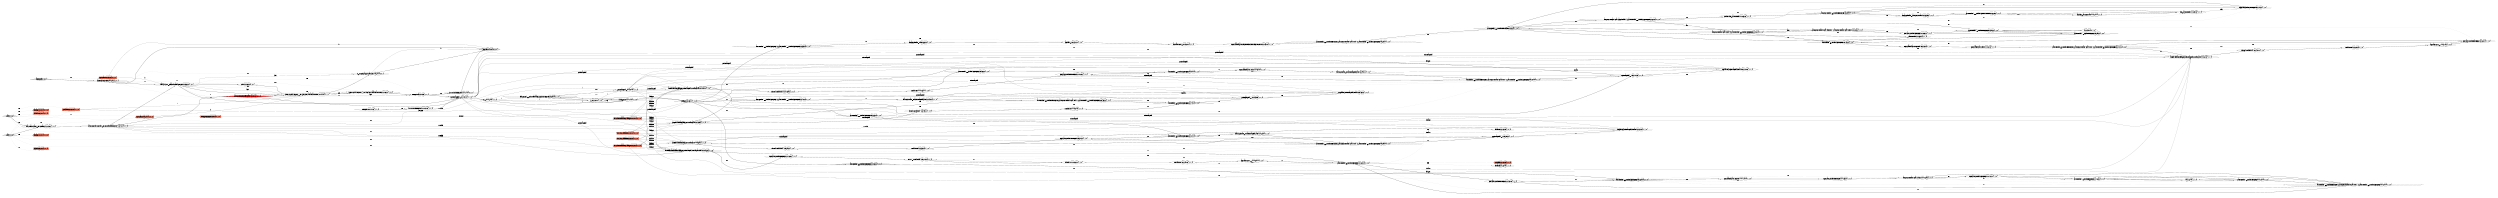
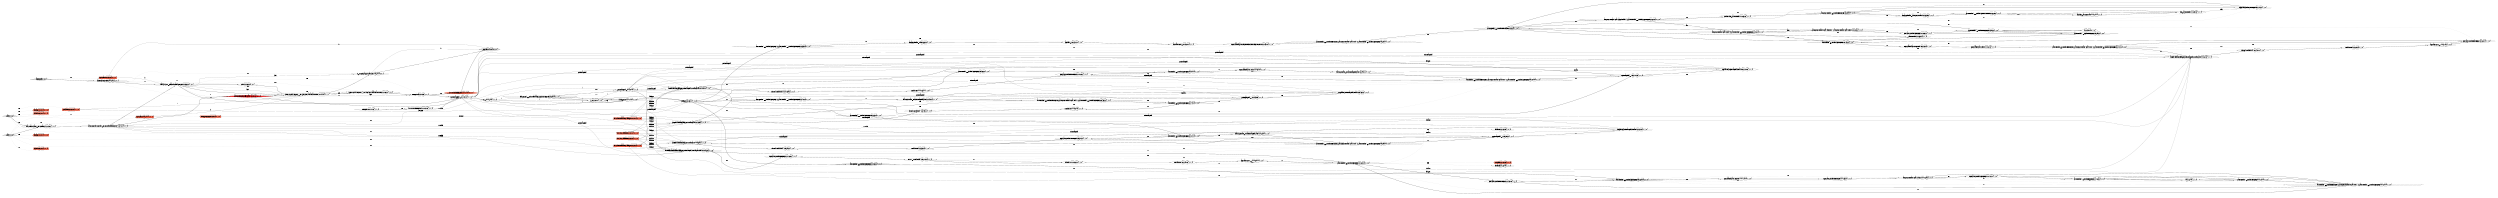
(288, 47) -> none
(461, 93) -> (461, 93)
(1060, 120) -> (1055, 133)
